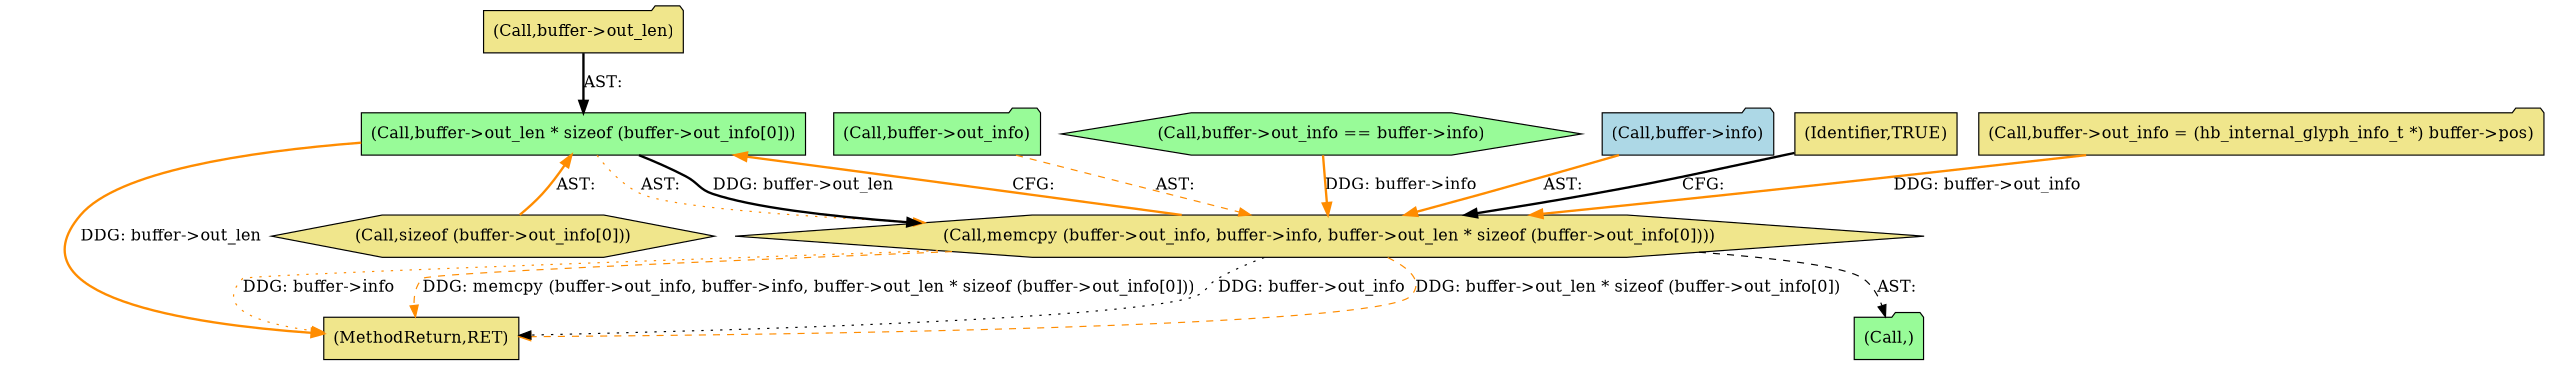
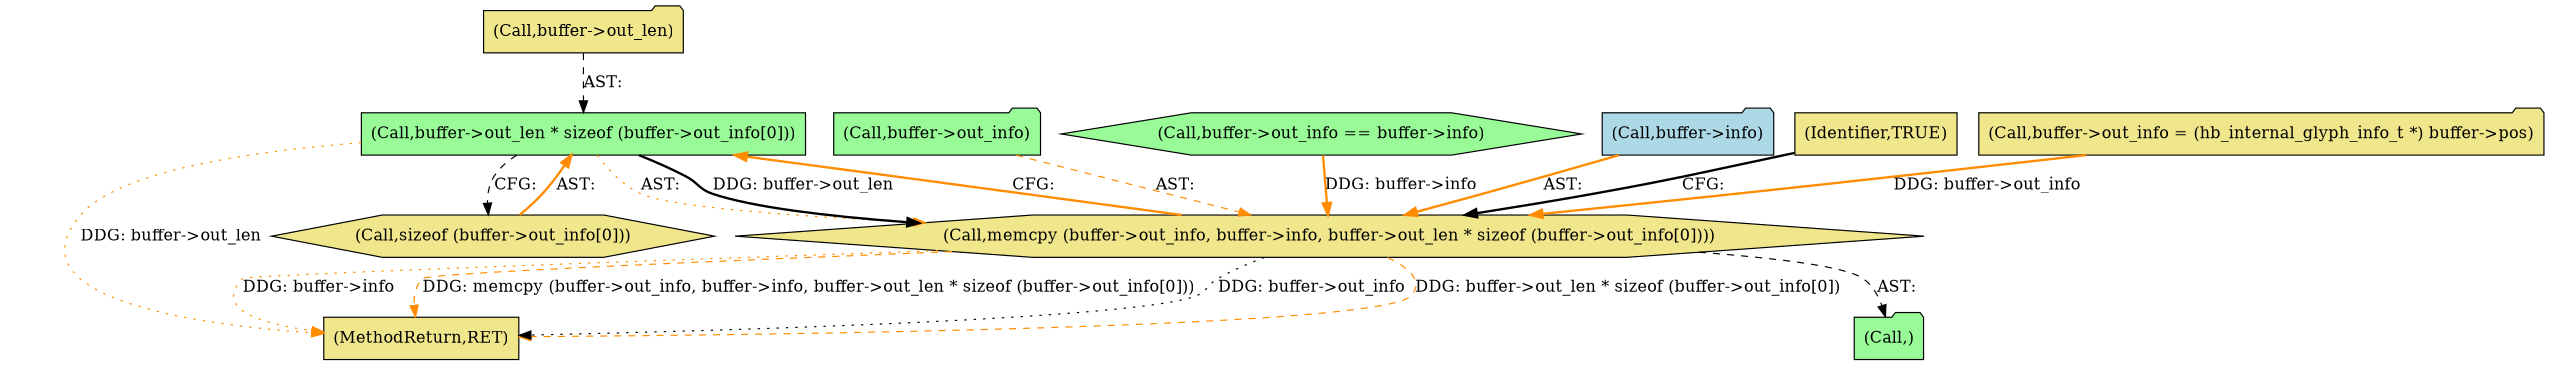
(583, 77) -> (583, 77)
none -> (495, 175)
(76, 223) -> (76, 223)
